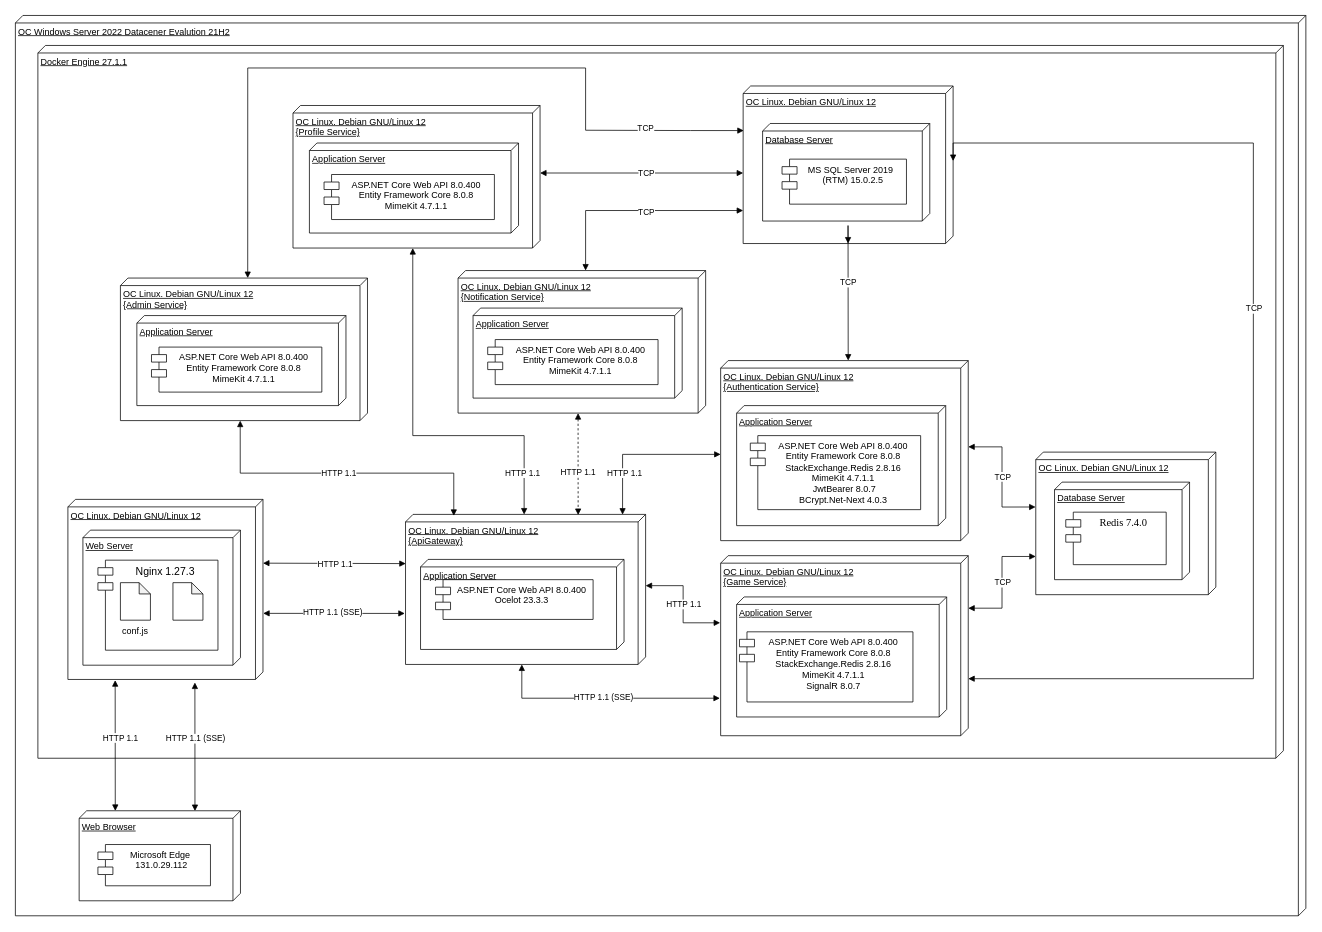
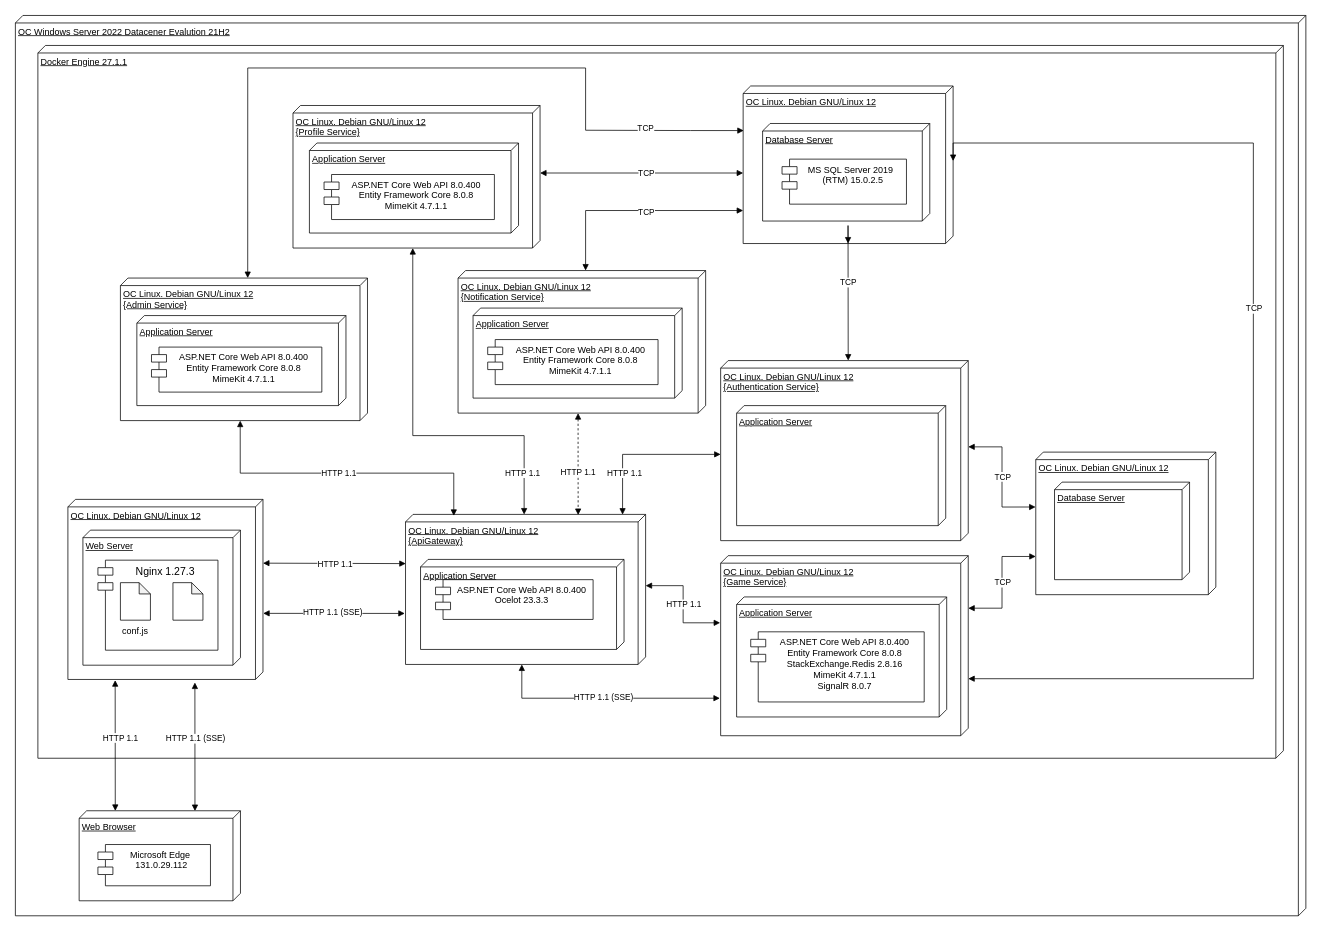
(835, 472) -> none
(1116, 538) -> none
(826, 667) -> (837, 667)
